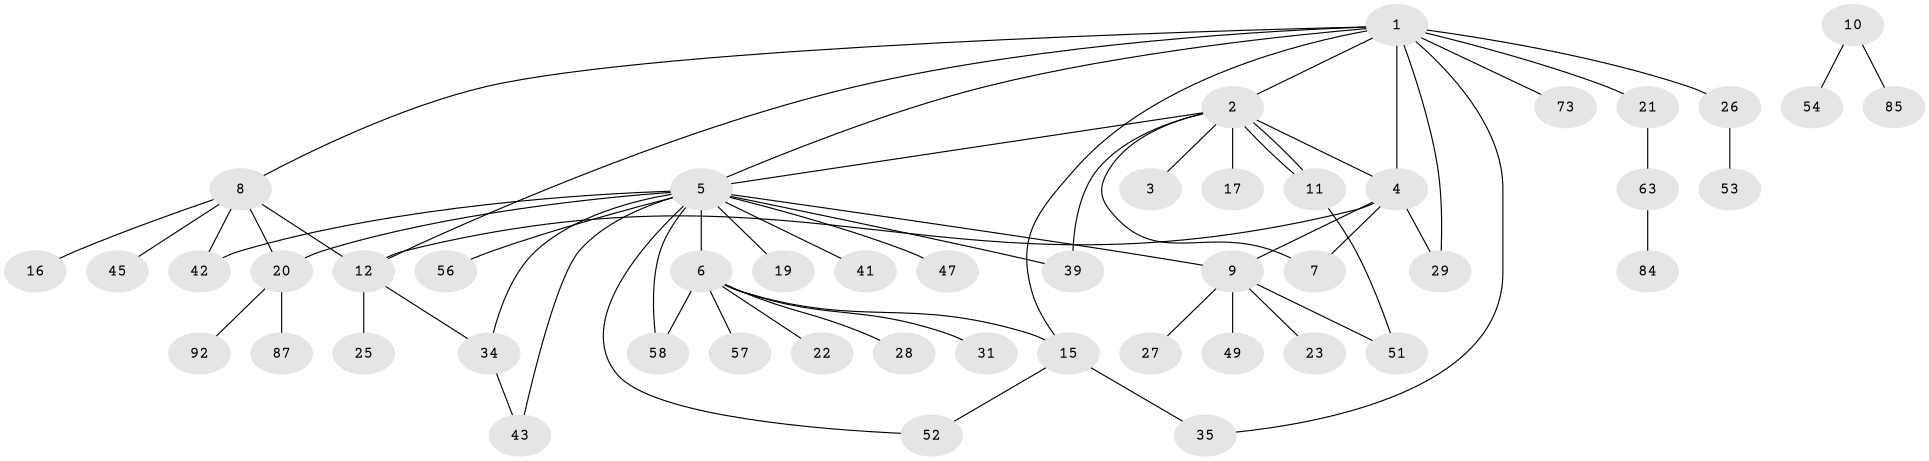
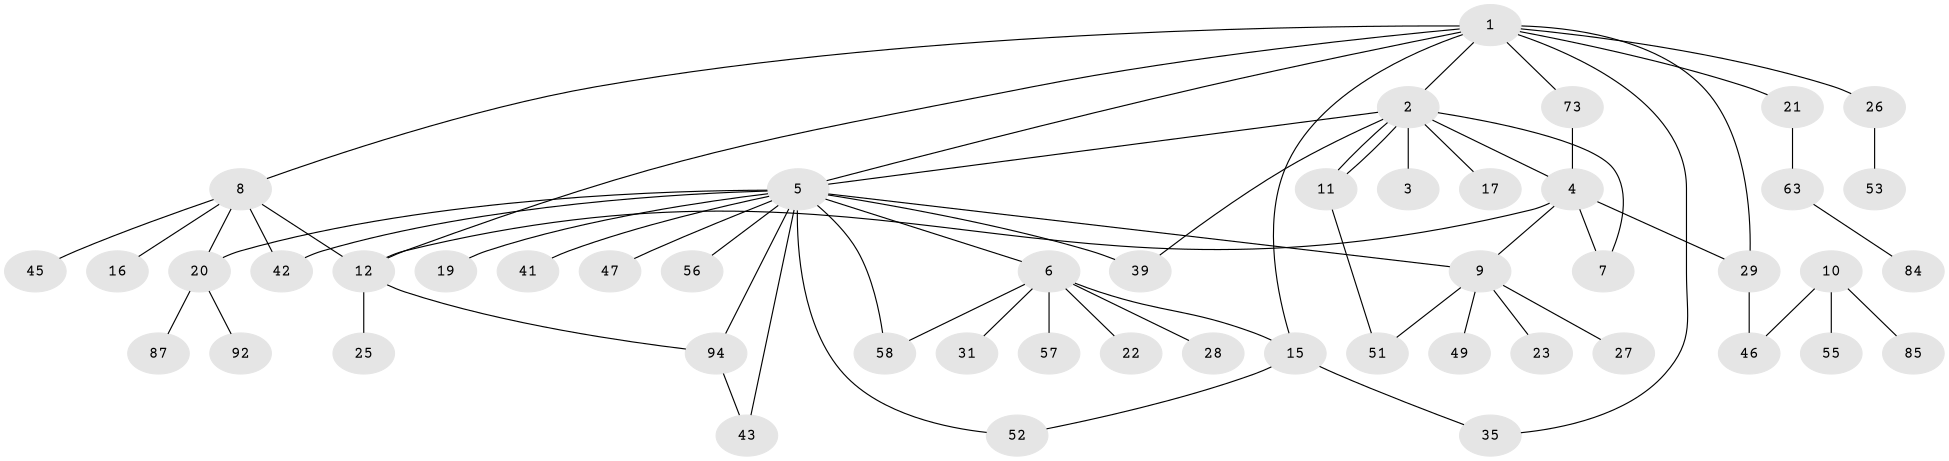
(1397, 107) -> (1572, 152)
(1812, 107) -> (1831, 353)
(489, 353) -> (716, 353)
none -> (1749, 353)
